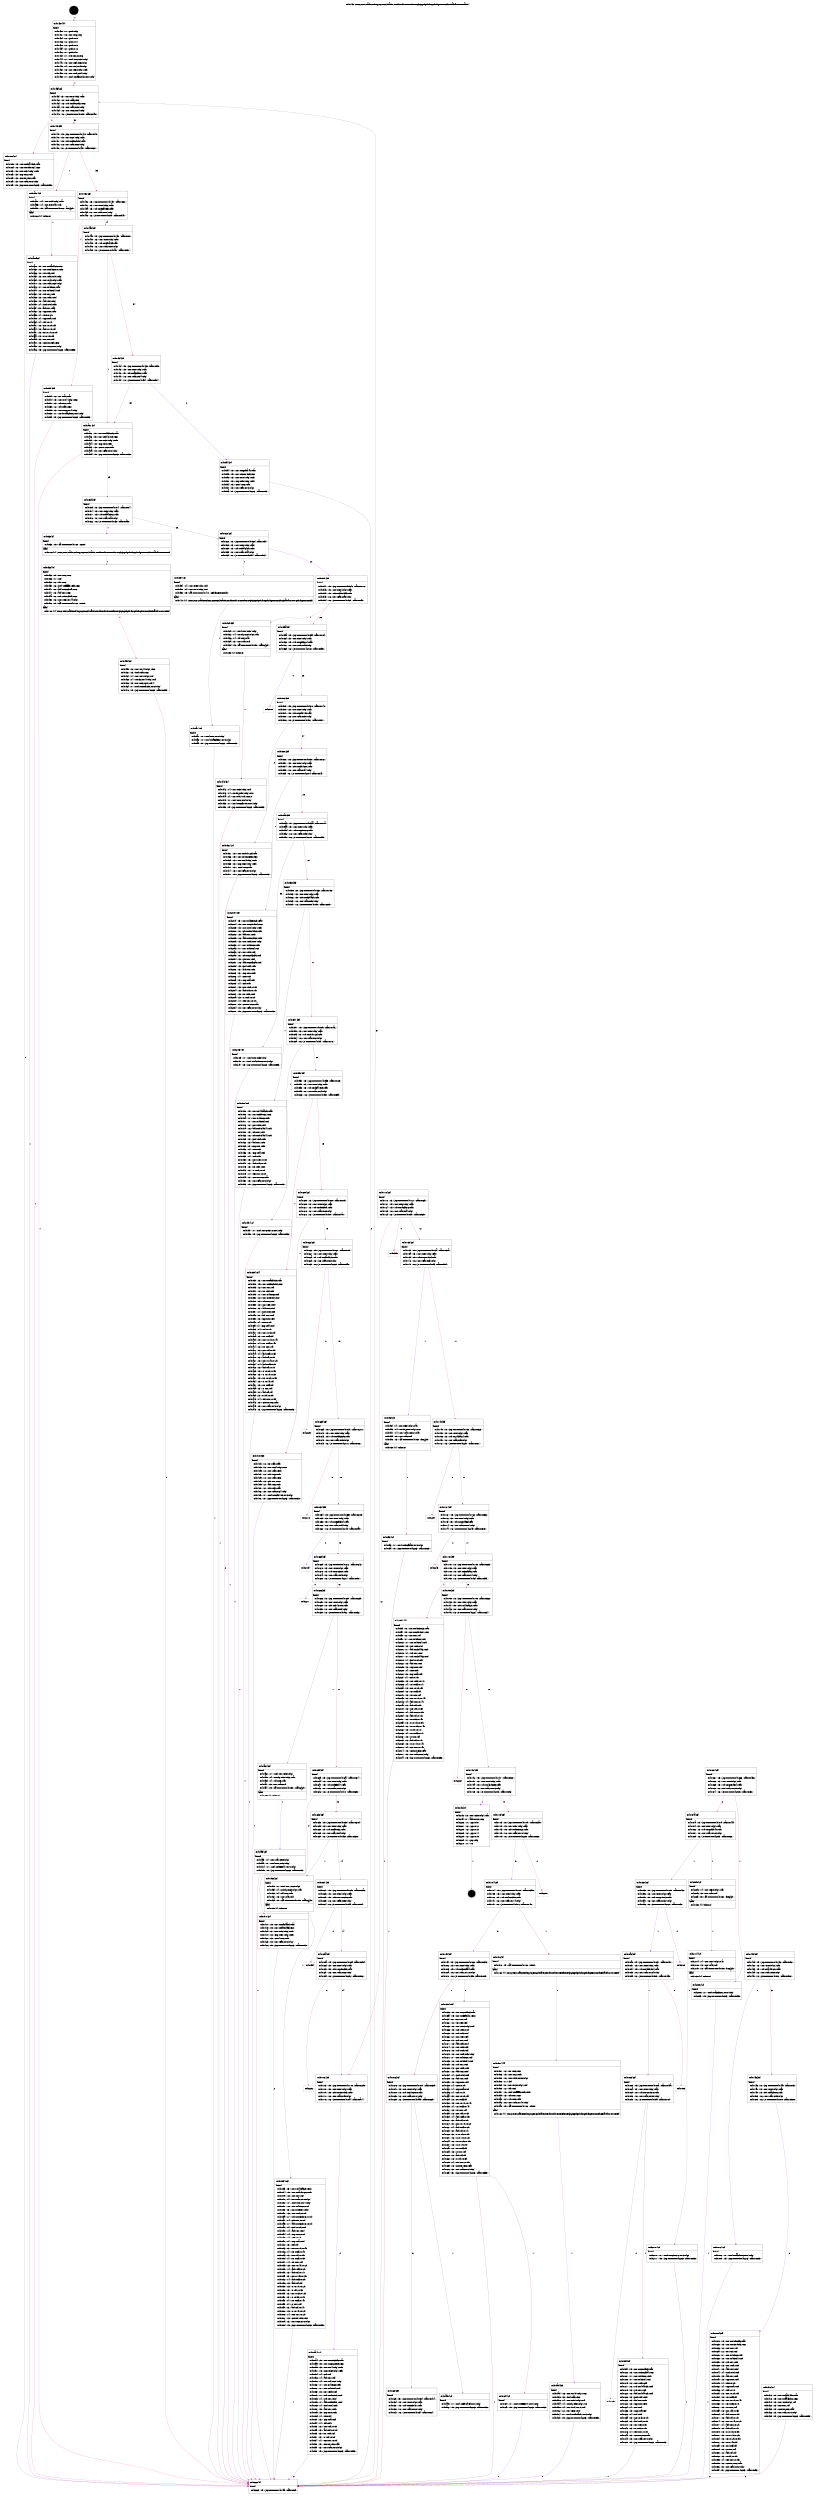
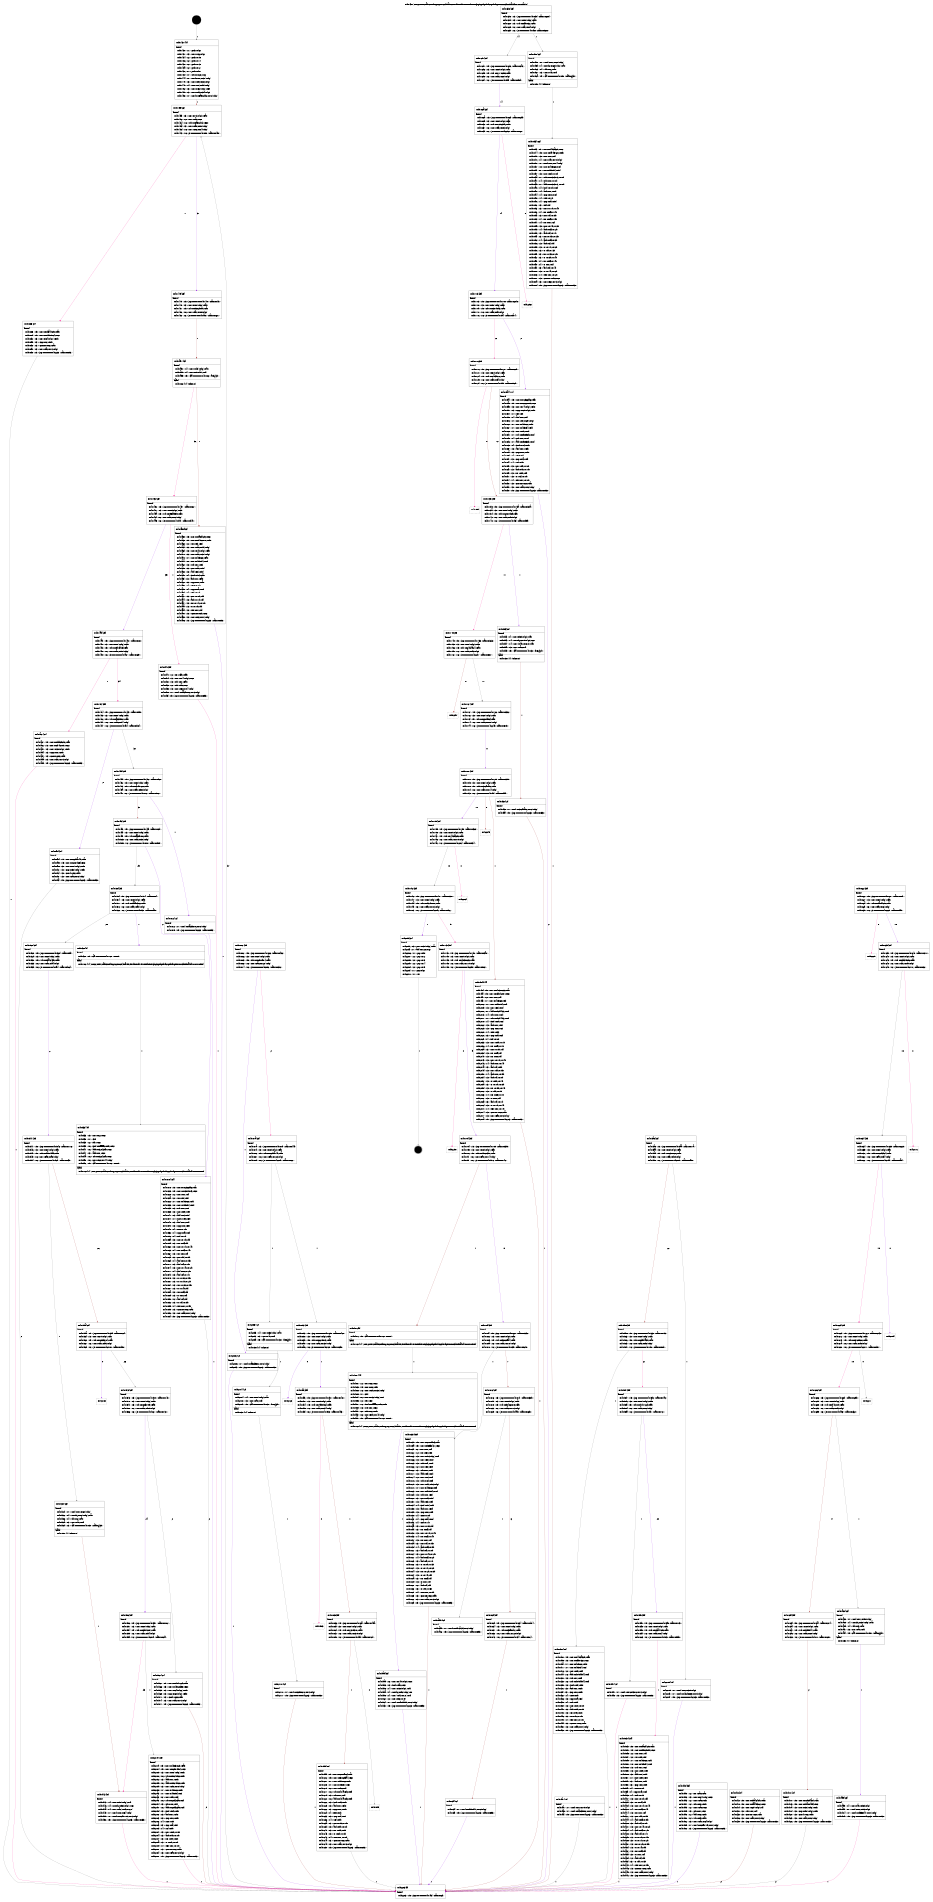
(88, 171) -> (184, 441)
(107, 222) -> (166, 575)
(123, 403) -> (128, 748)
(107, 477) -> (136, 865)
(243, 590) -> none
(144, 676) -> none
(302, 794) -> (133, 1715)
(281, 894) -> (687, 1362)
(322, 1204) -> none
(444, 1548) -> (486, 812)
(380, 1647) -> (494, 338)
(336, 1803) -> none
(309, 1965) -> none
(530, 2279) -> (490, 1719)
